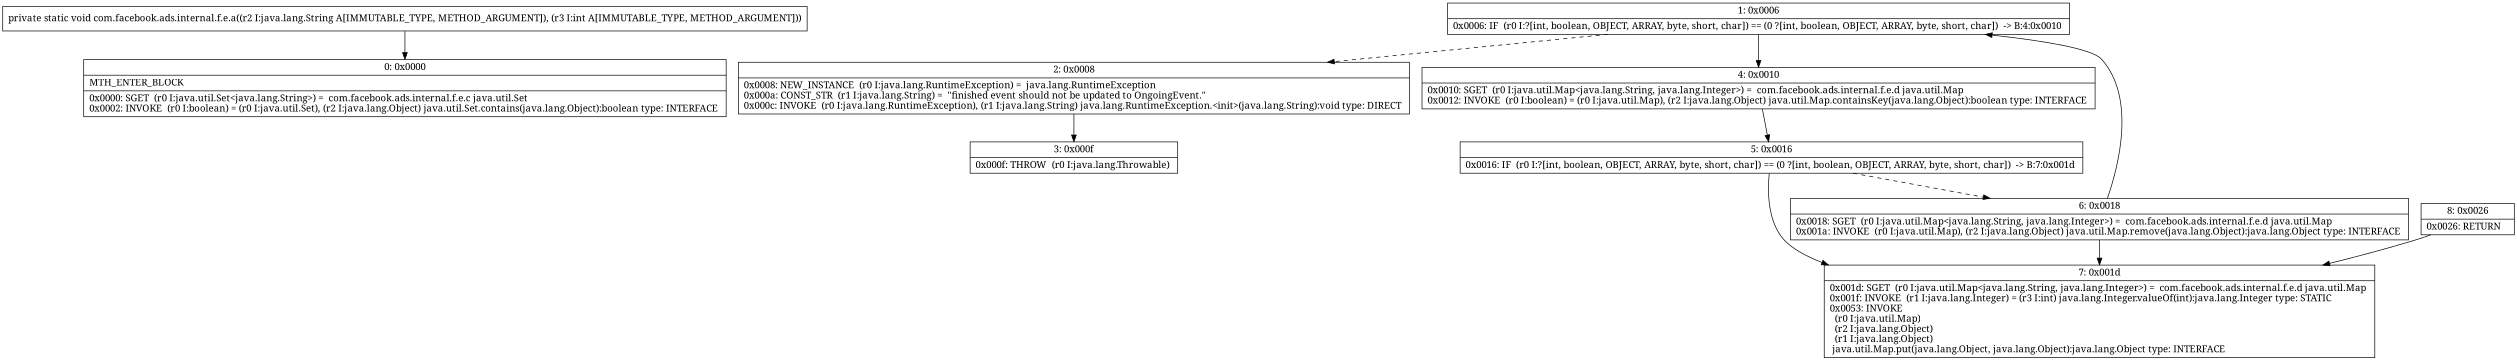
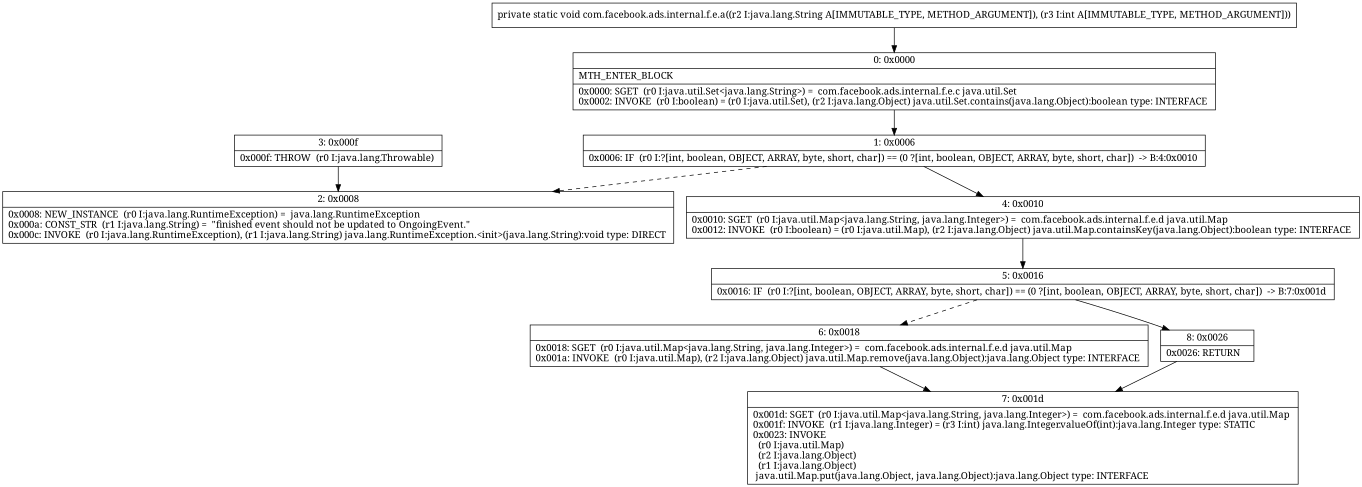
(2111, 73) -> (894, 119)
(1074, 125) -> (338, 176)
(1777, 229) -> (1119, 313)
(1869, 309) -> (792, 435)
